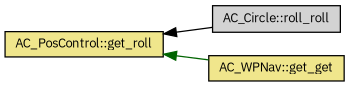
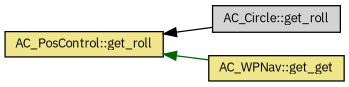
(276, 19) -> (276, 19)
